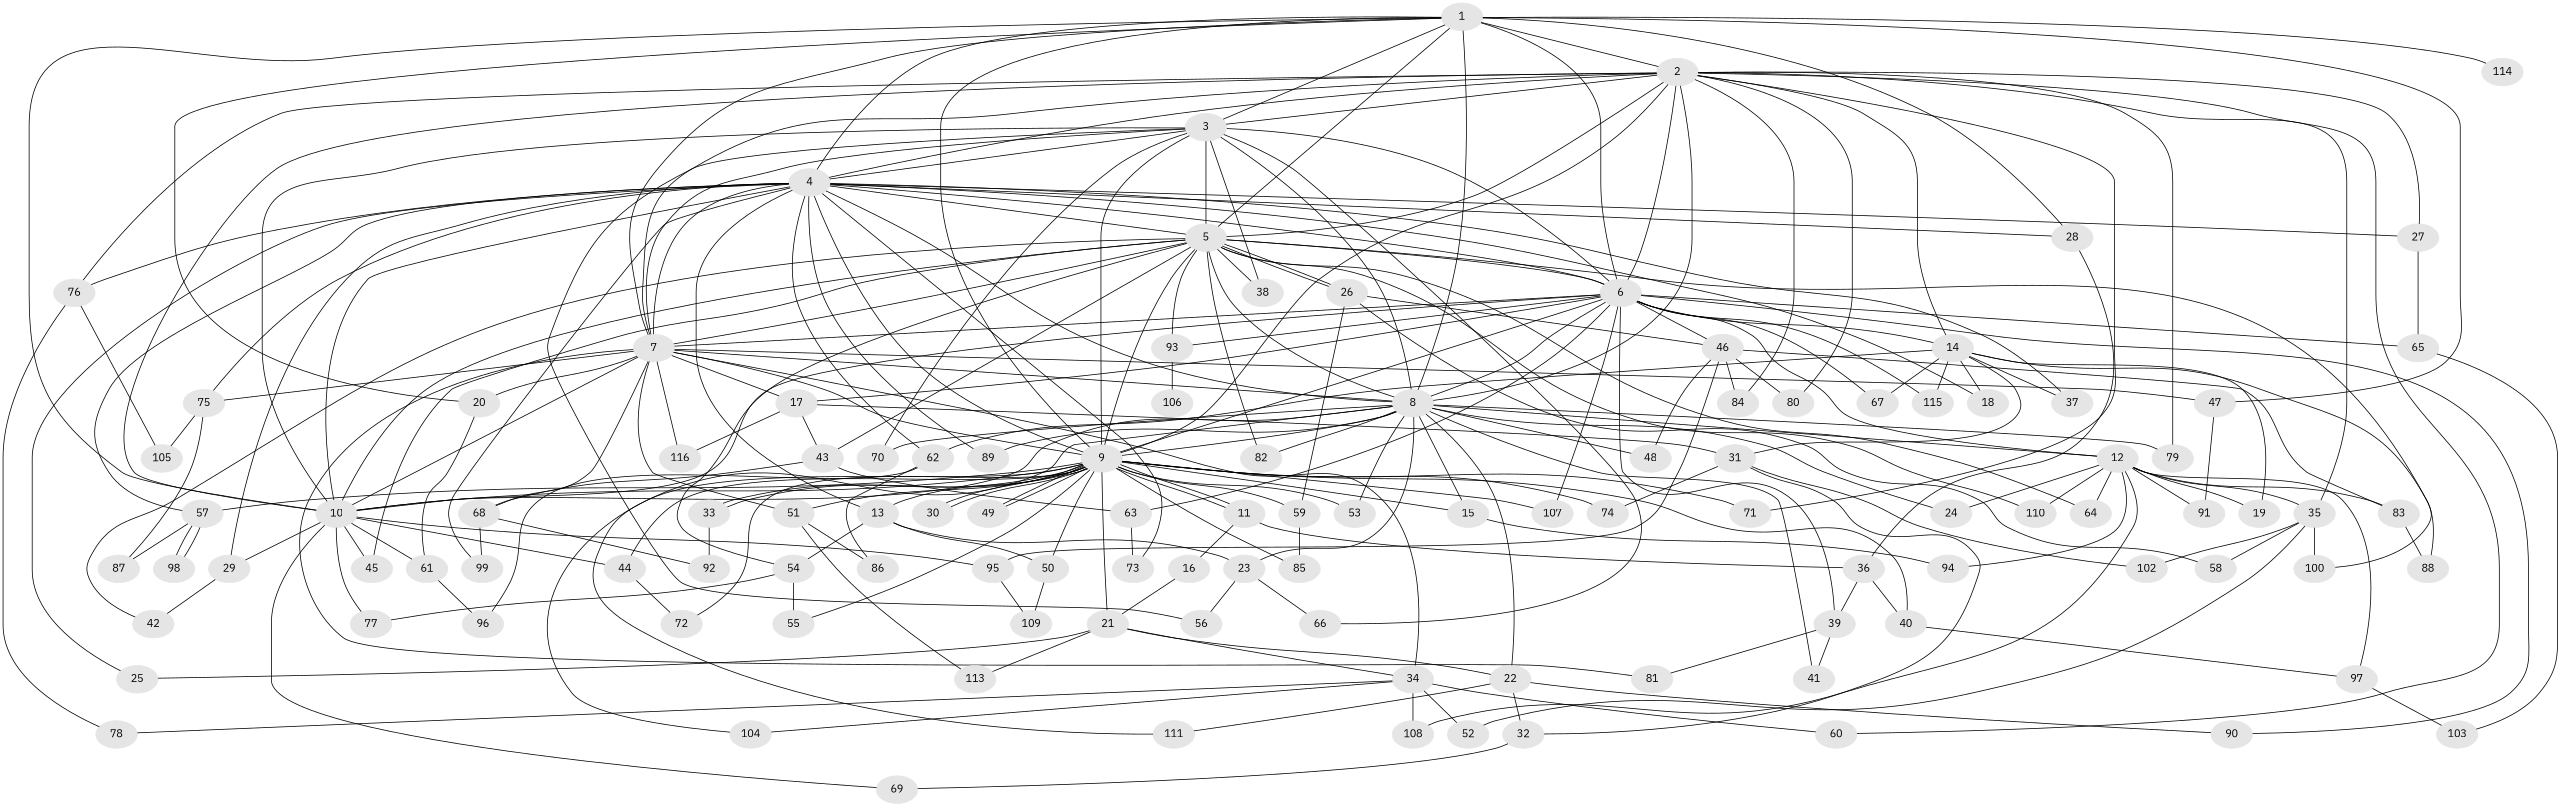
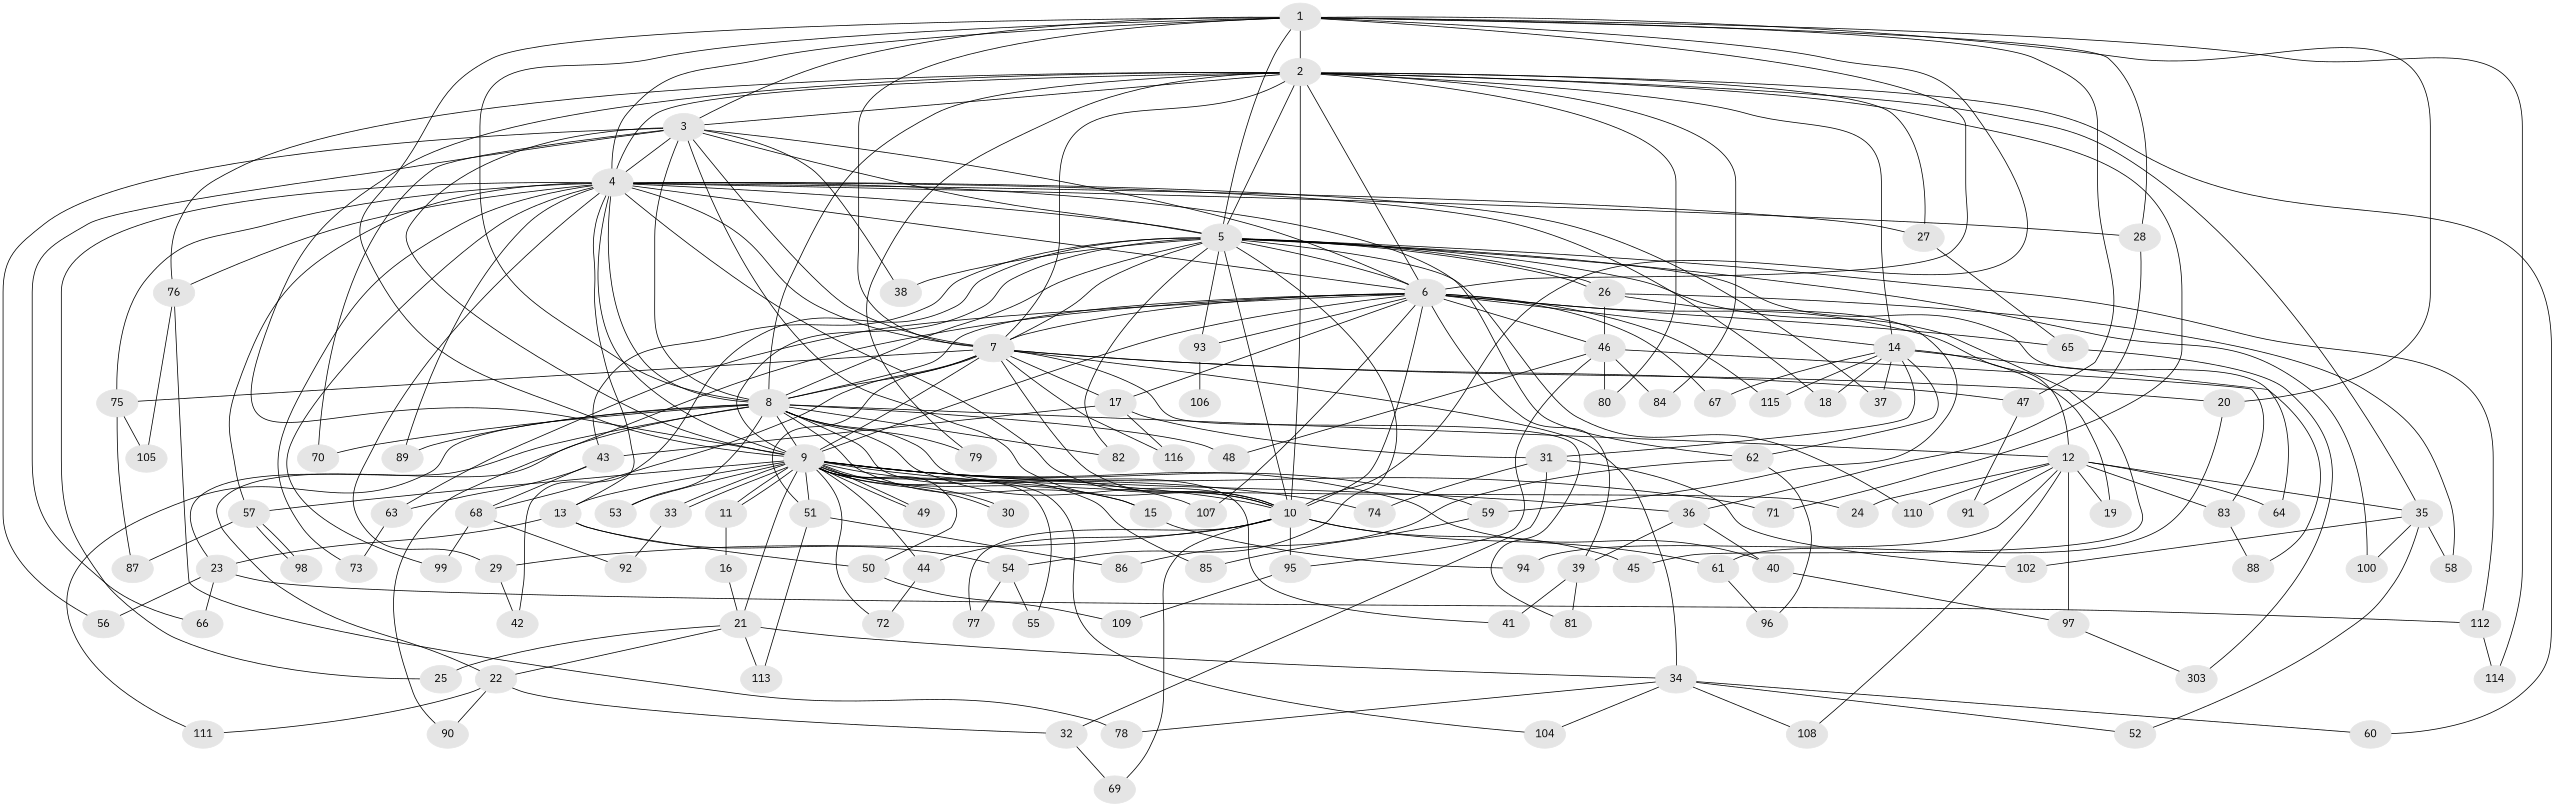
(1550, 557) -> (1246, 489)
none -> (2480, 624)
(2457, 734) -> (2196, 679)
